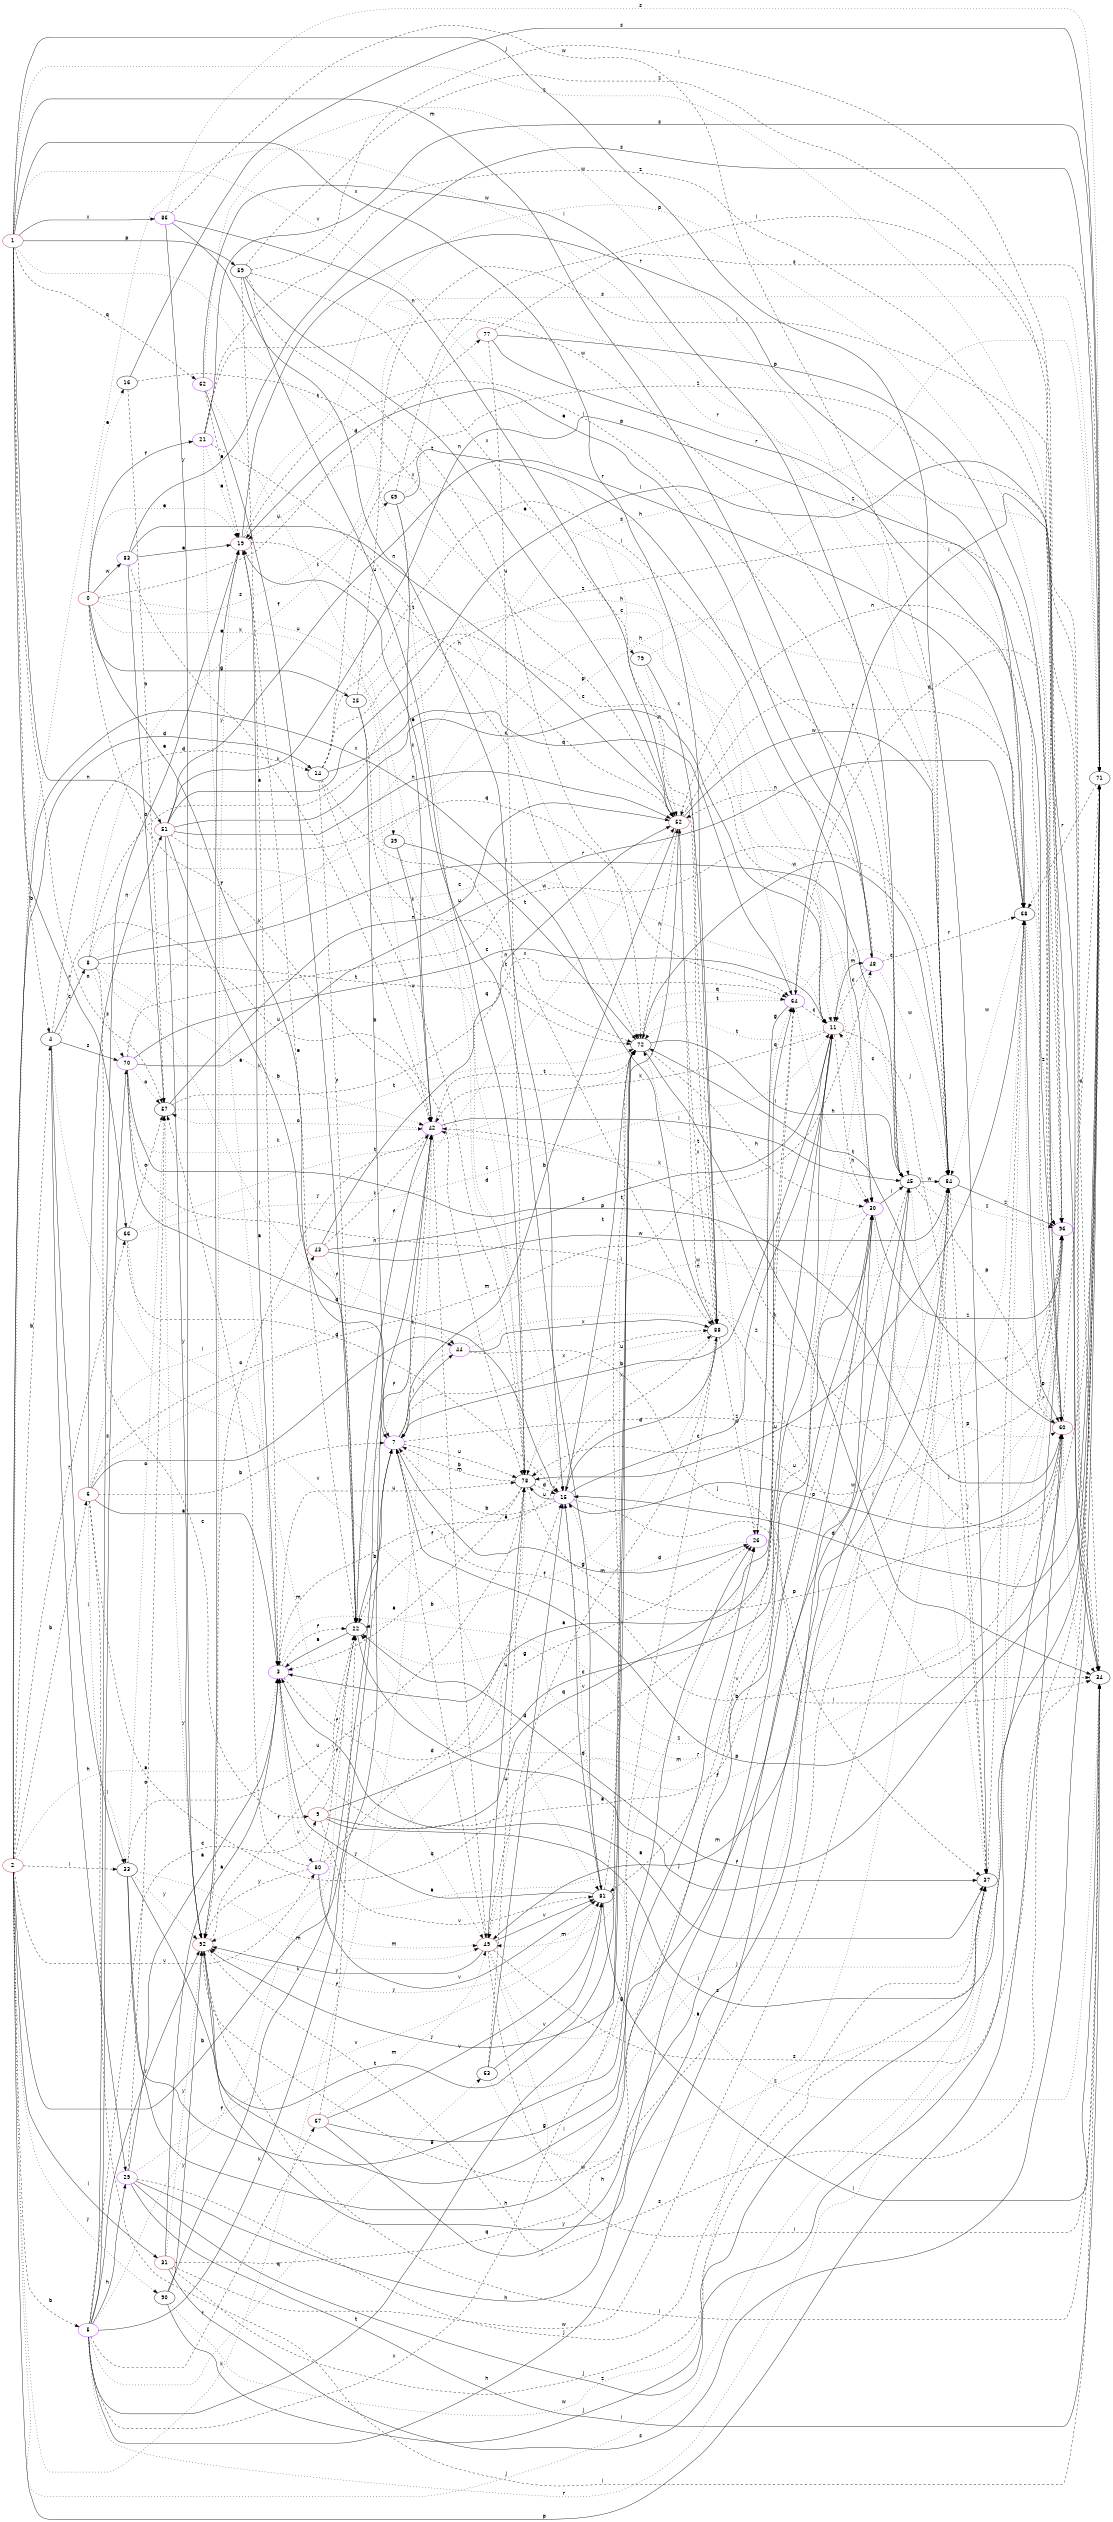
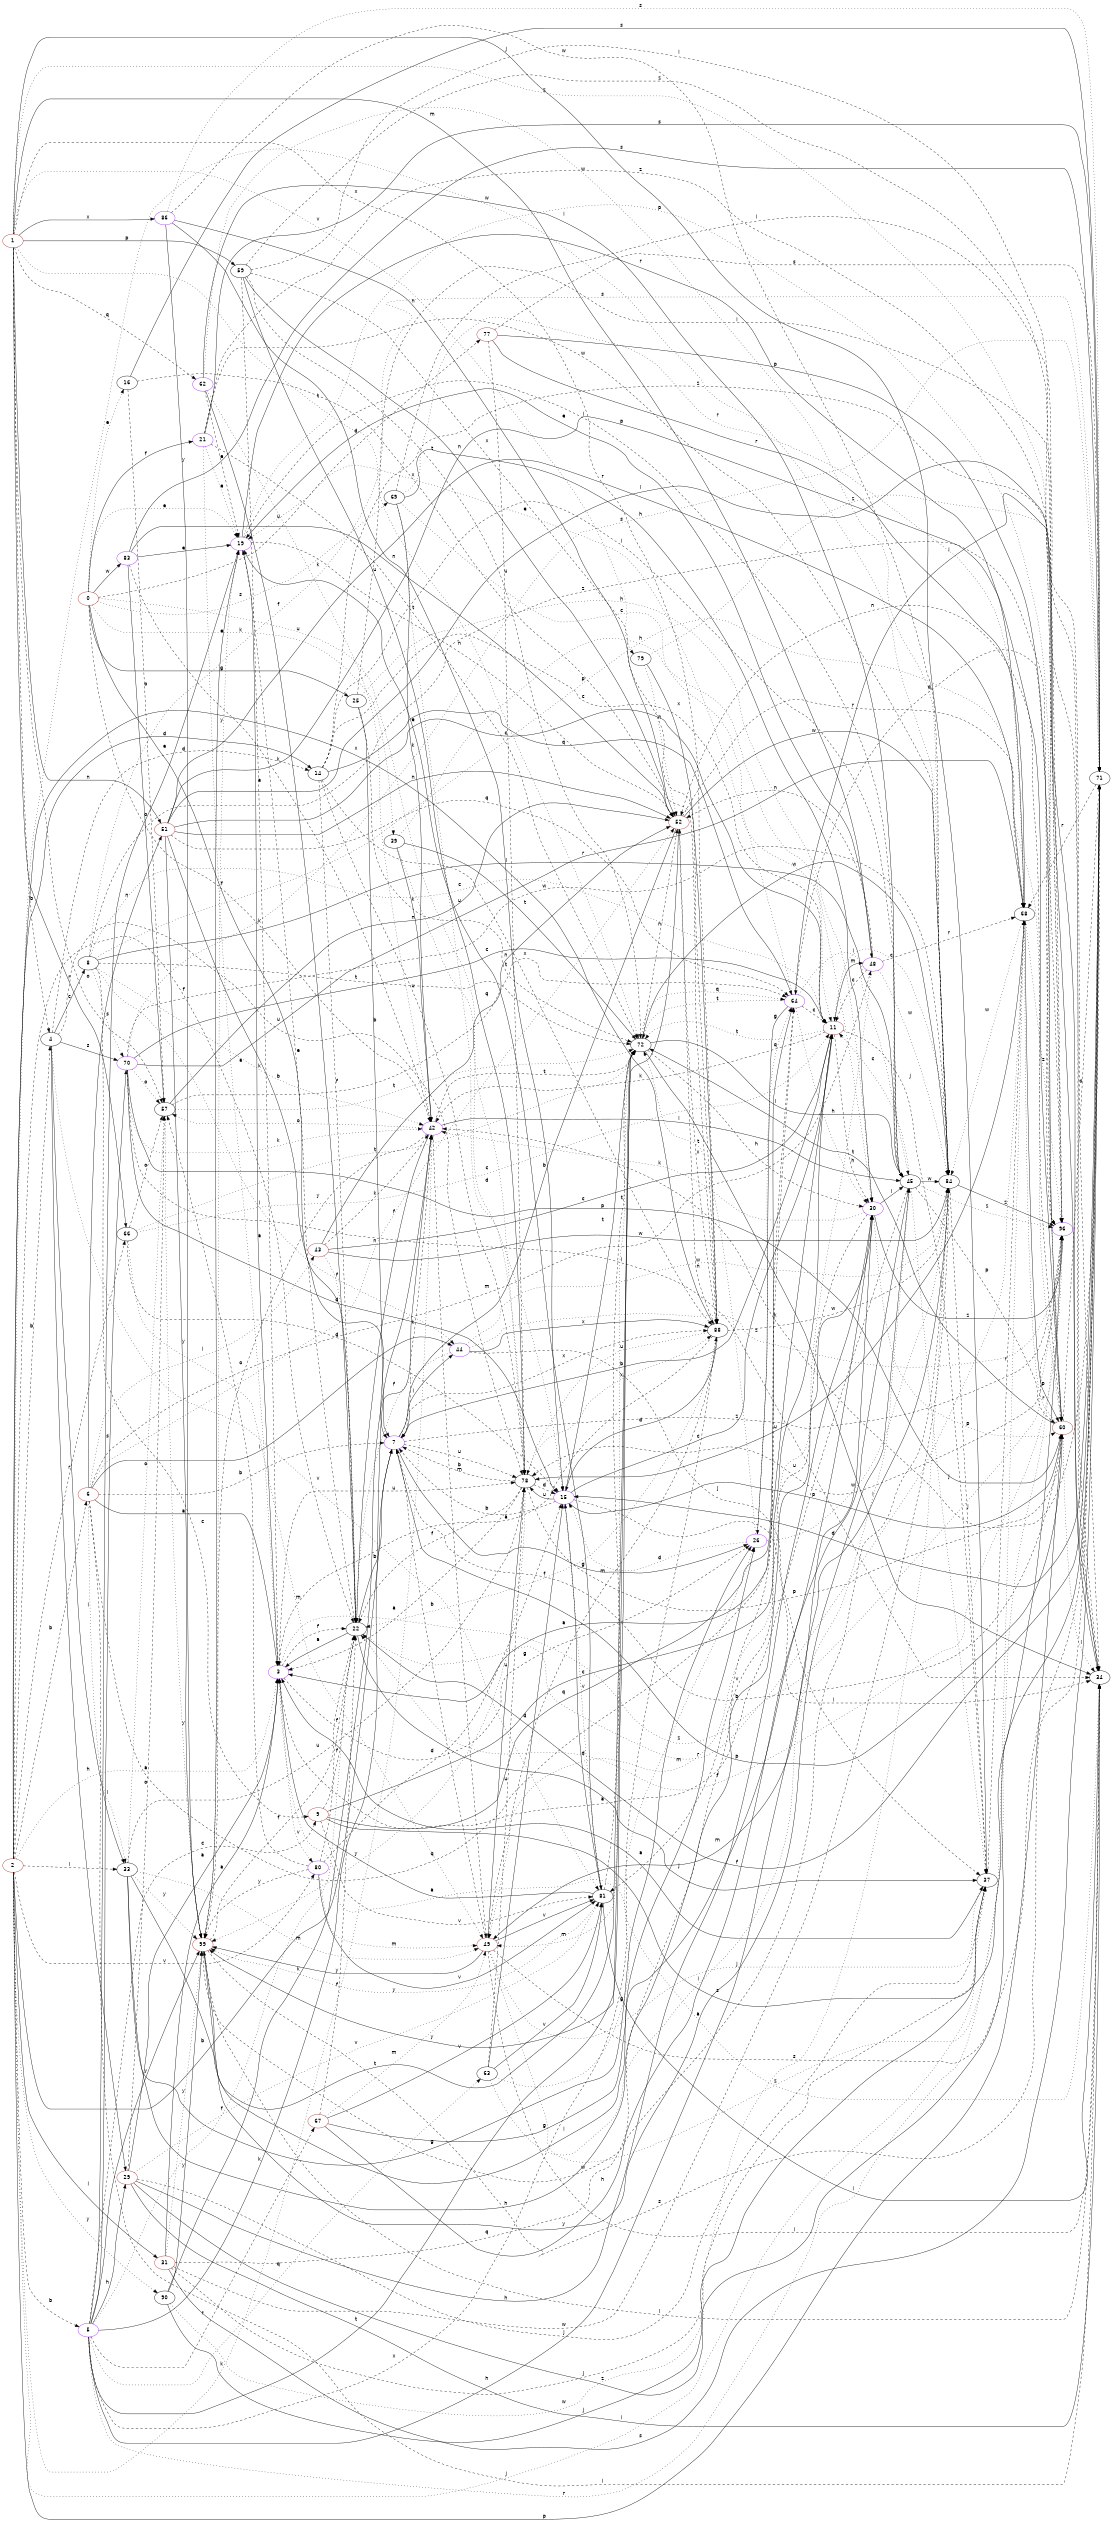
(612, 495) -> (612, 495)
(241, 544) -> (241, 544)
none -> (38, 1050)
(737, 1434) -> (875, 1298)
(203, 1945) -> (203, 1945)
(127, 2178) -> (127, 2178)
